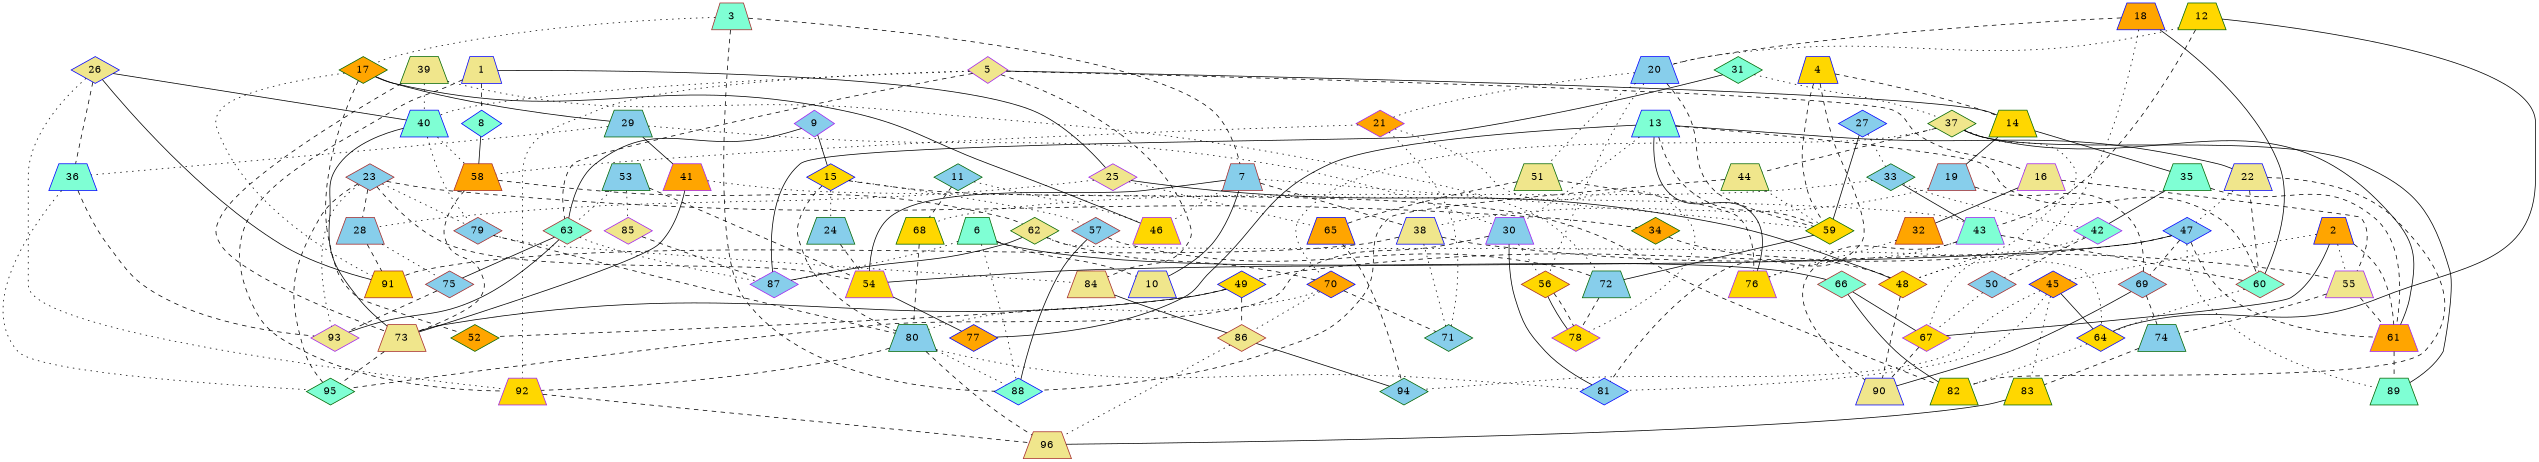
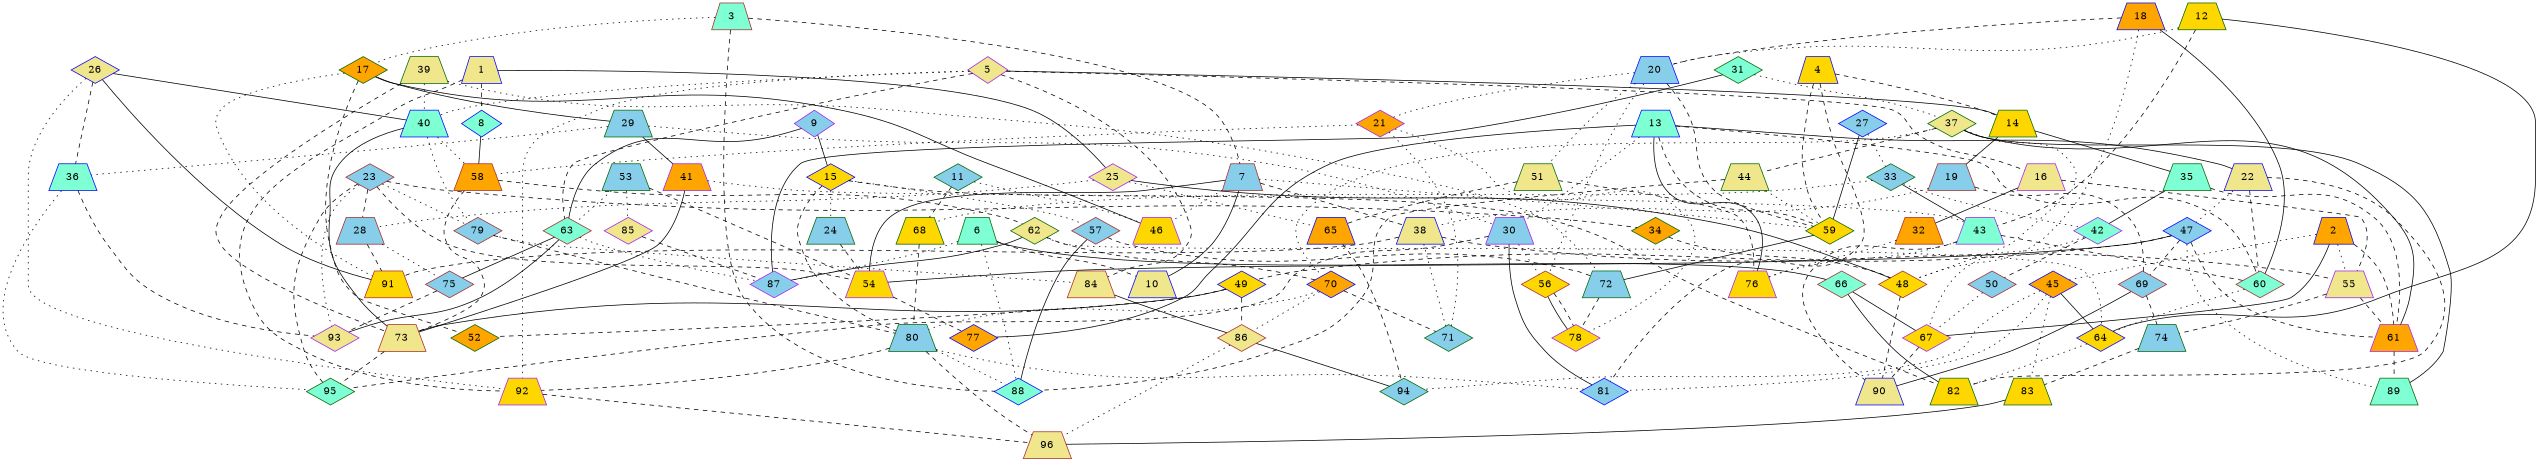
(927, 314) -> (927, 314)
